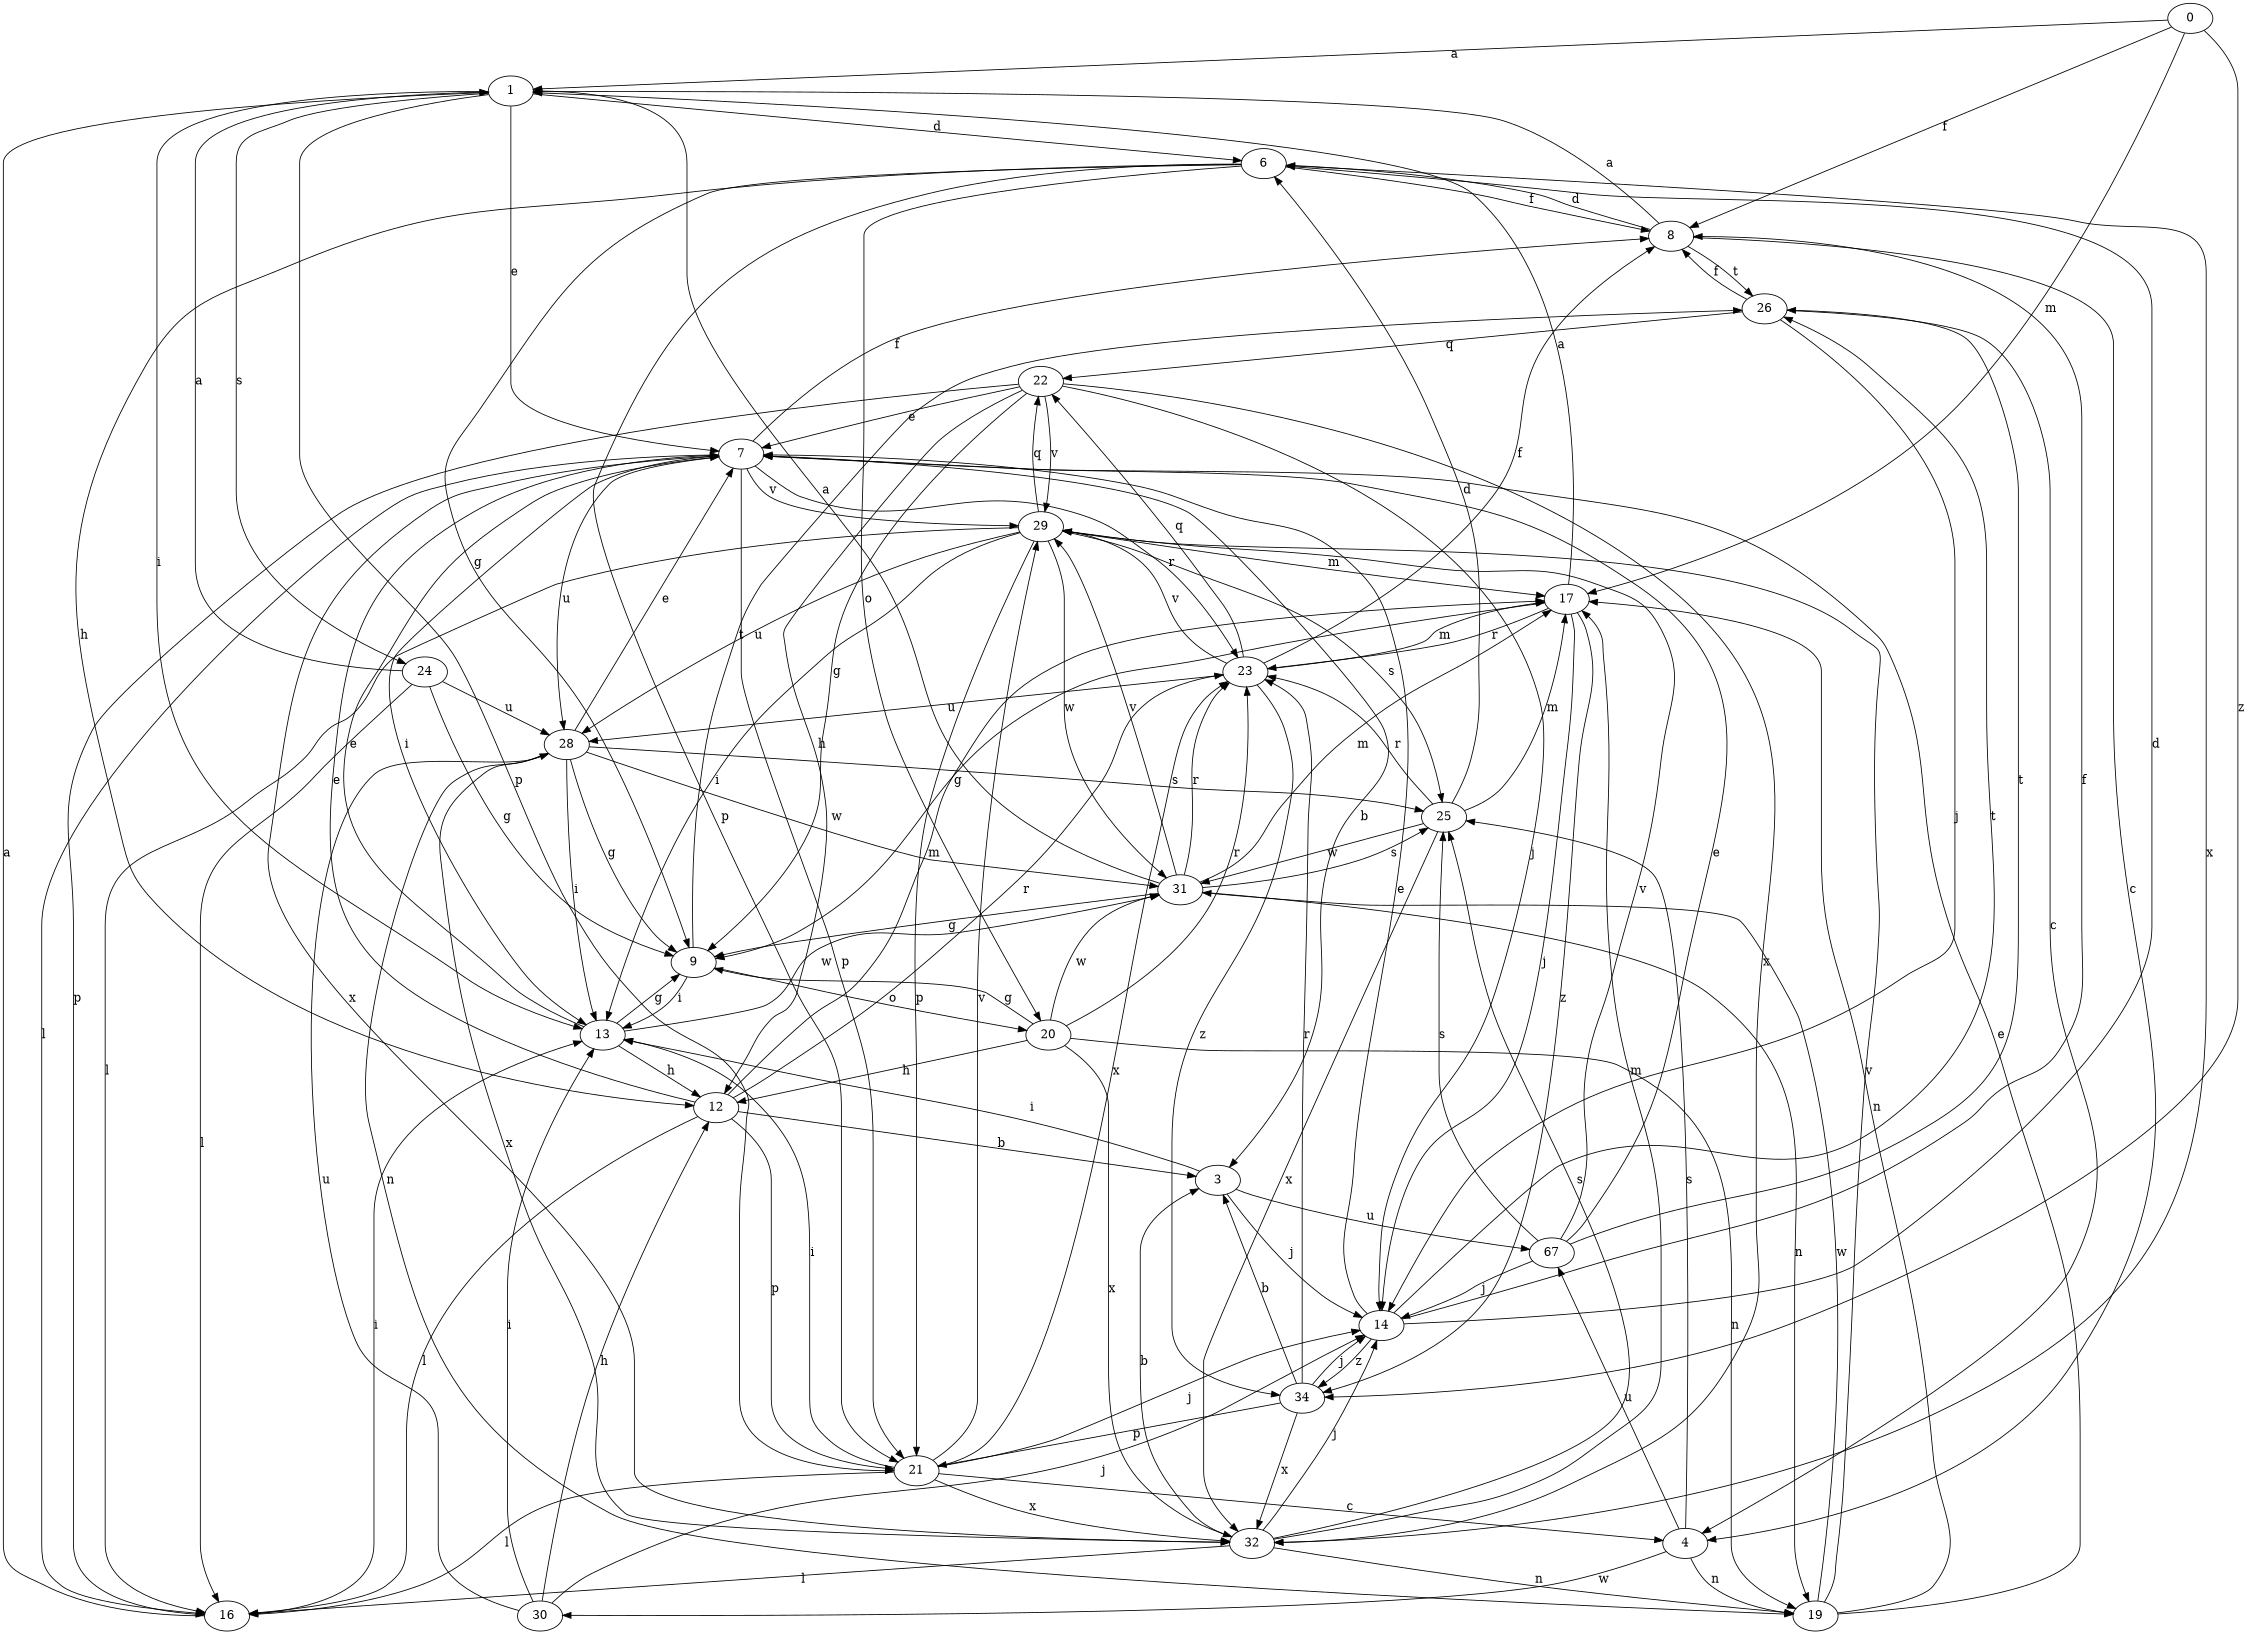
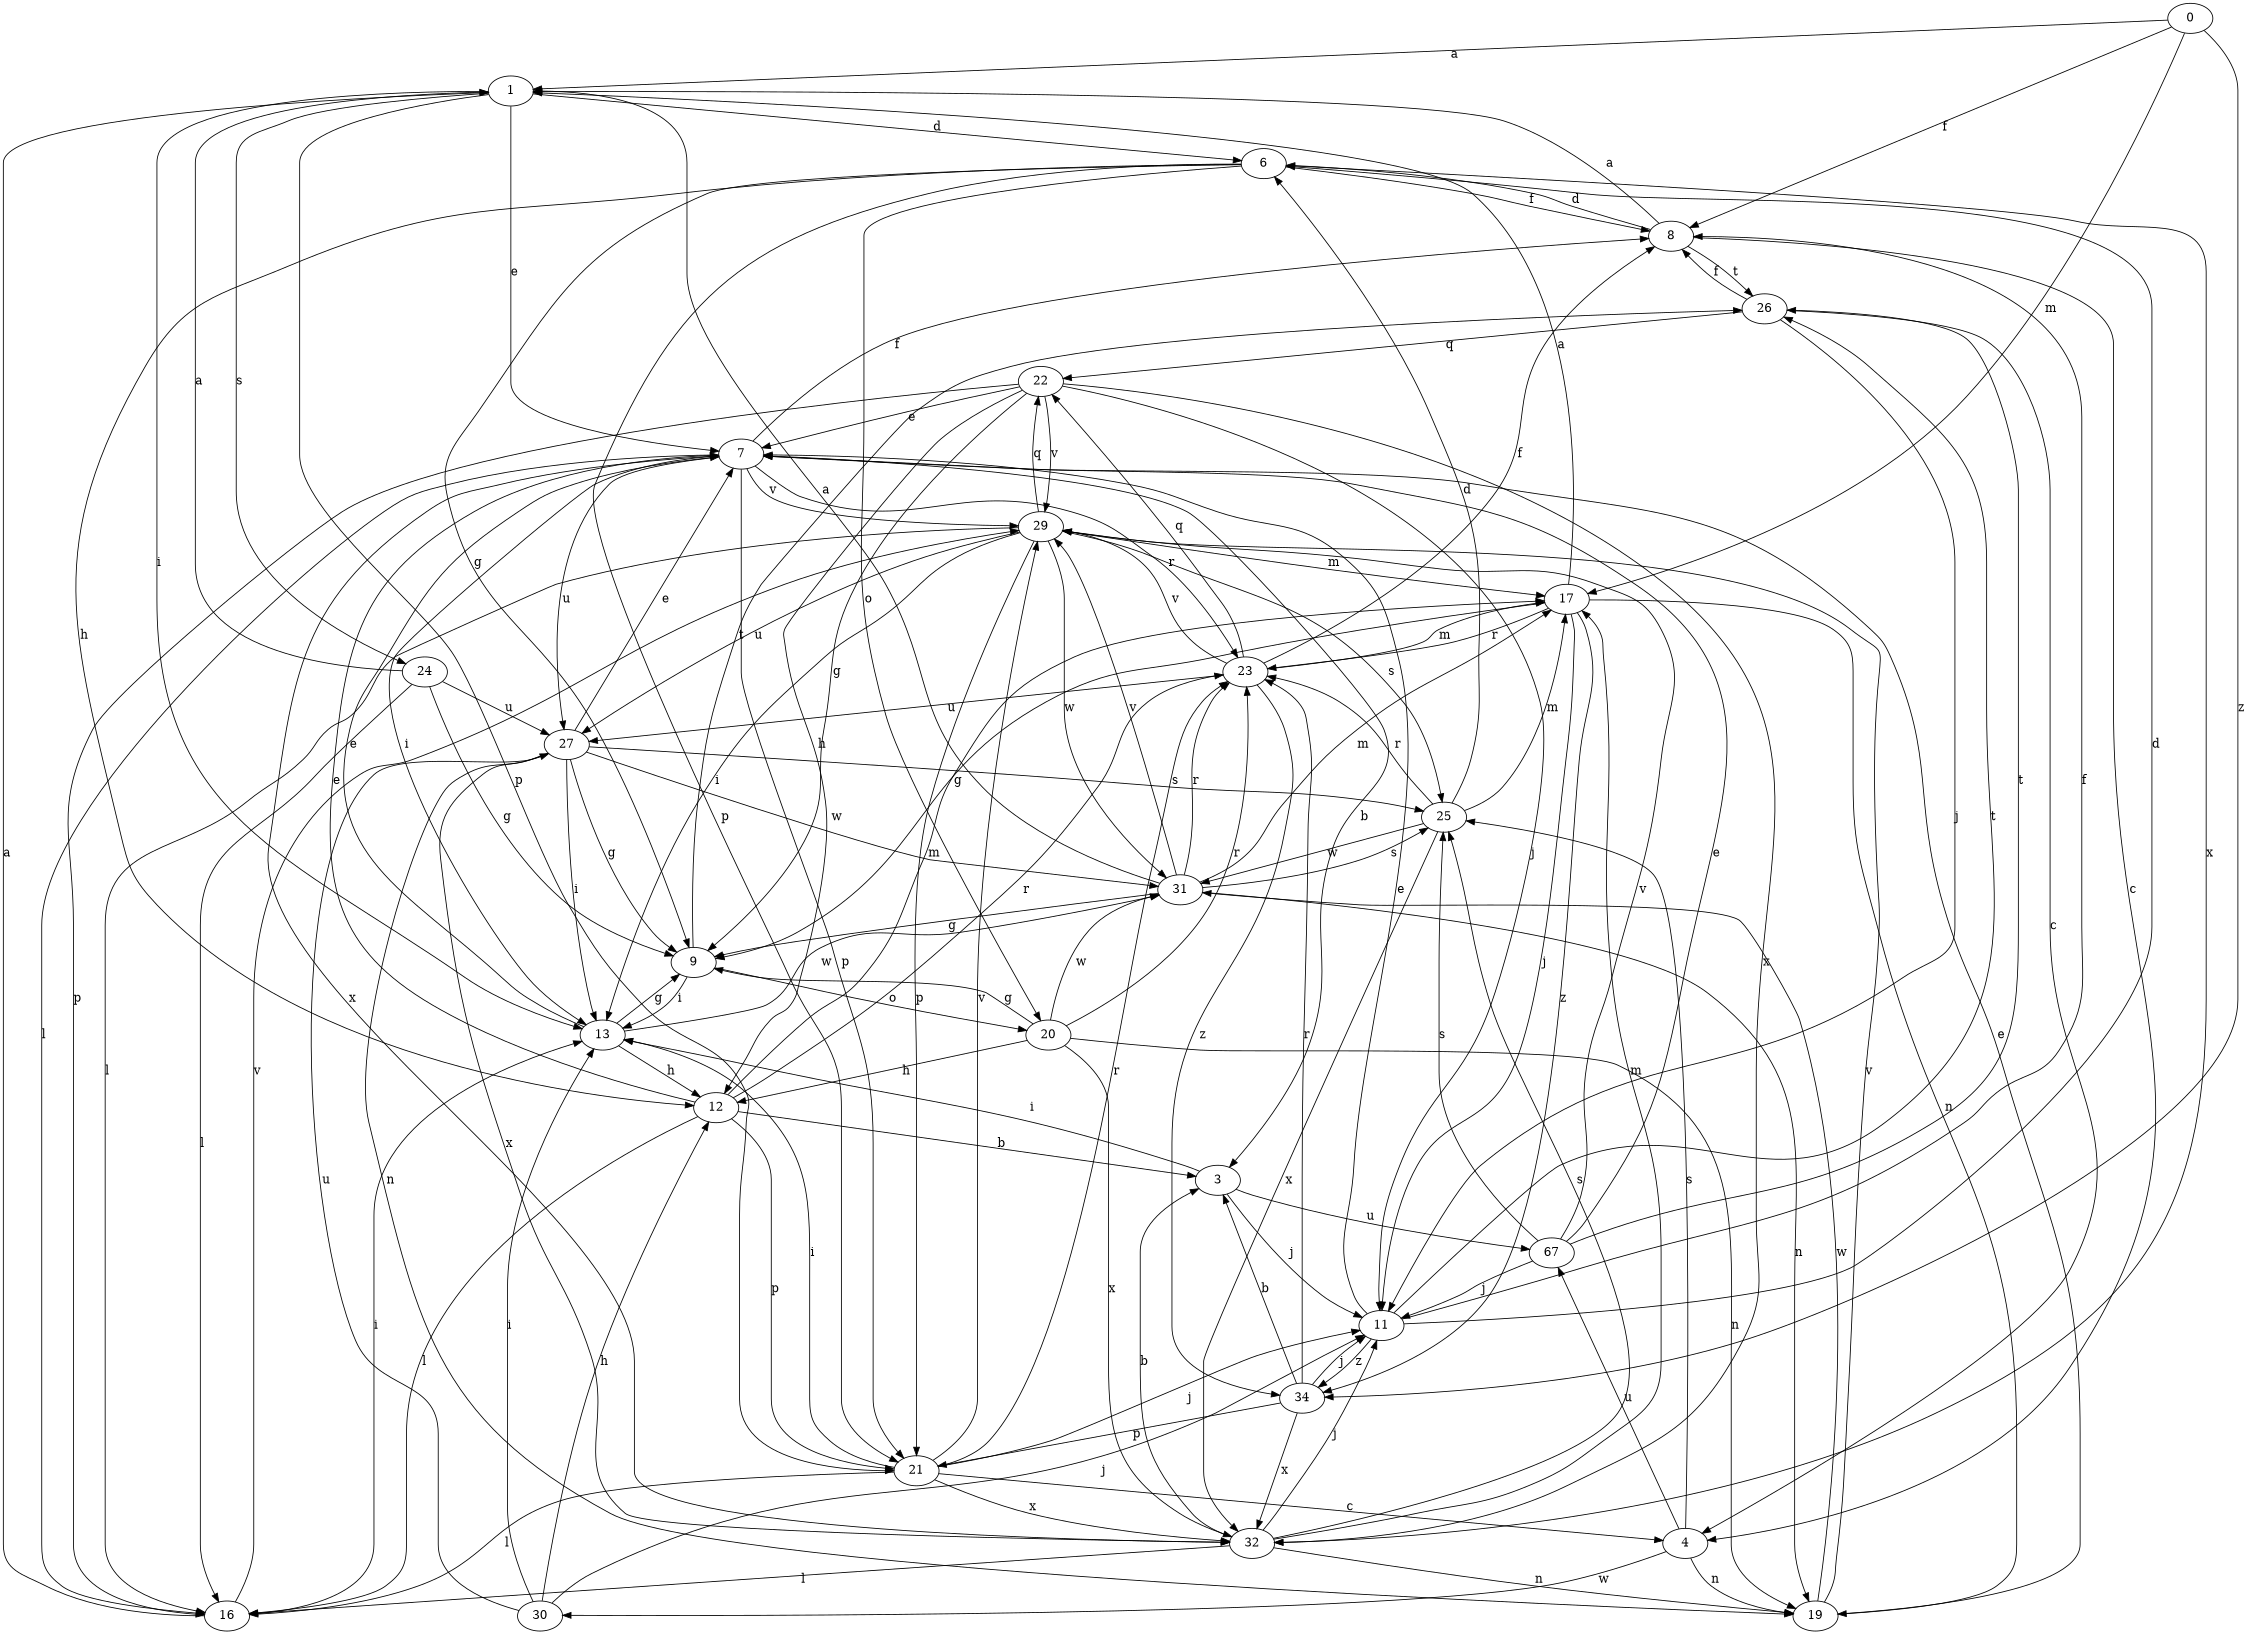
(567, 745) -> (567, 745)
none -> (301, 833)
(1861, 1061) -> (1922, 1064)
(1116, 1071) -> (1116, 1071)
(1381, 1326) -> (1381, 1326)
